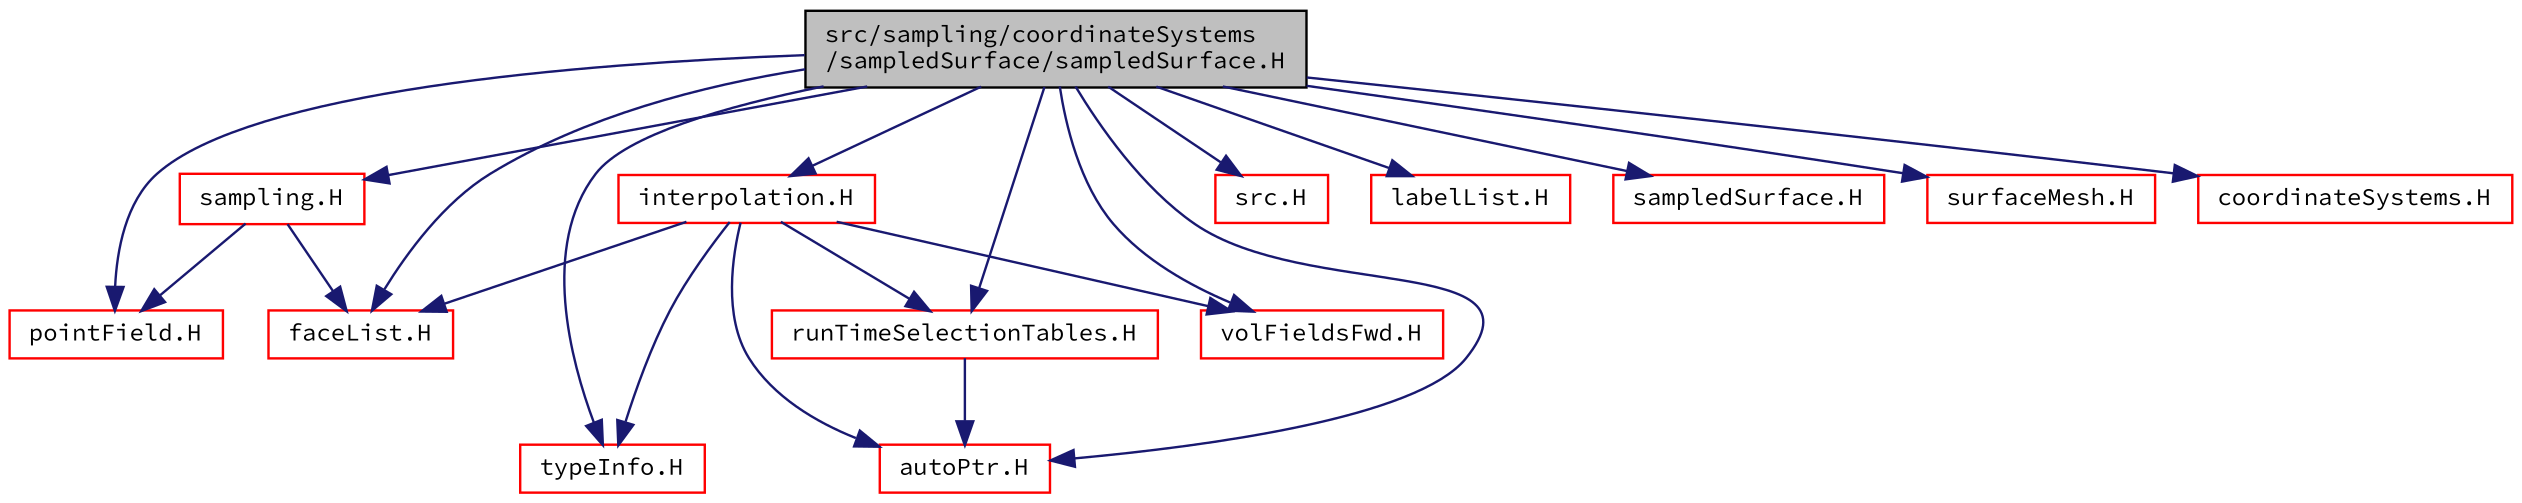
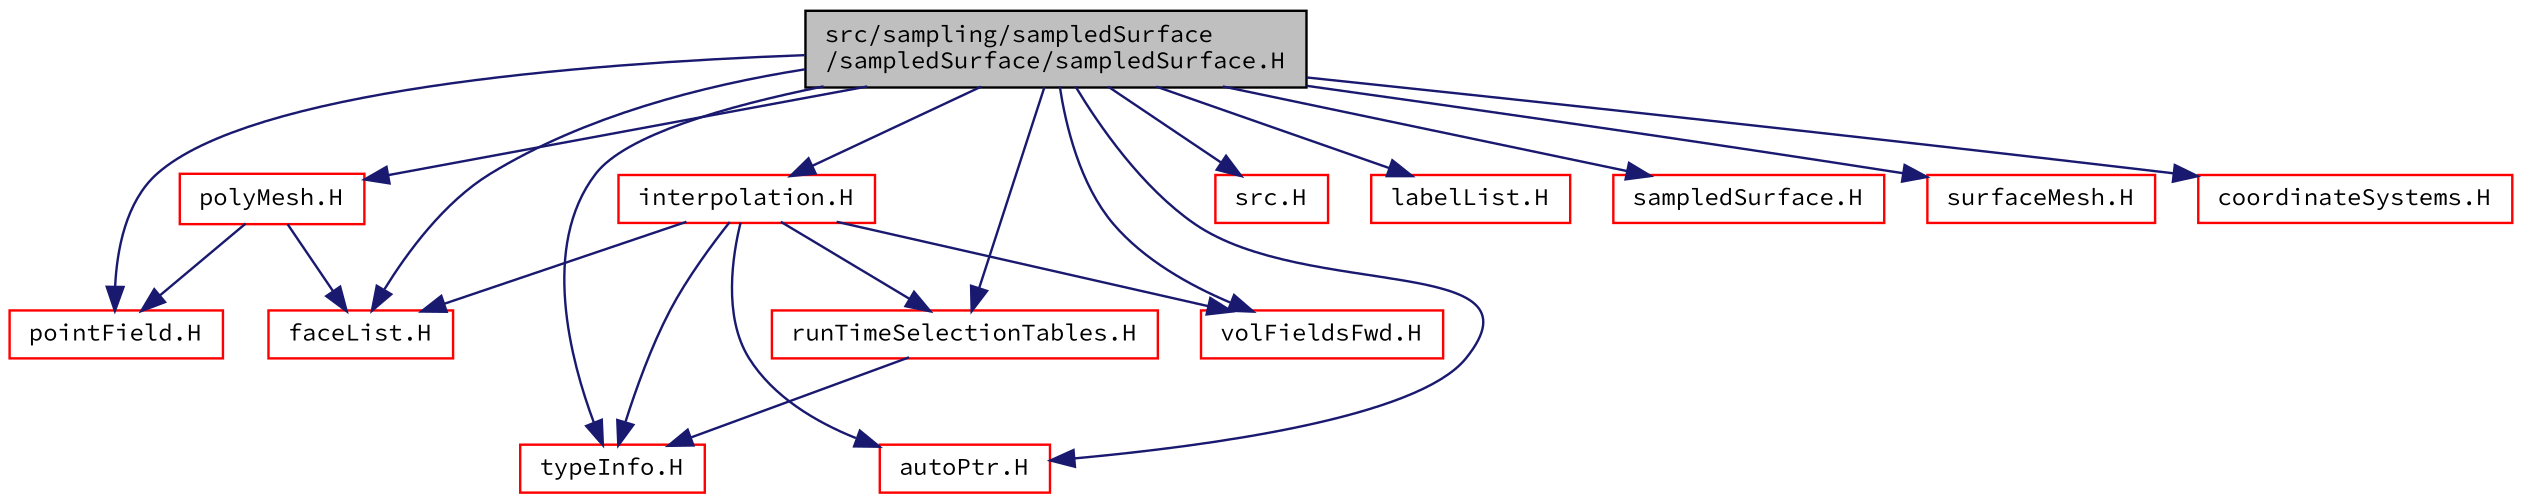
(1056, 49) -> (1056, 49)
(272, 199) -> (272, 199)
(965, 389) -> (811, 393)
